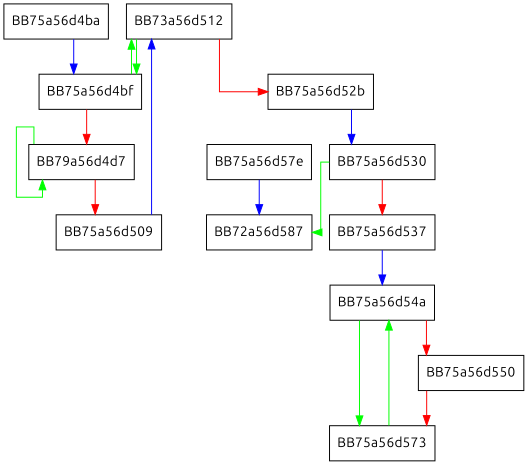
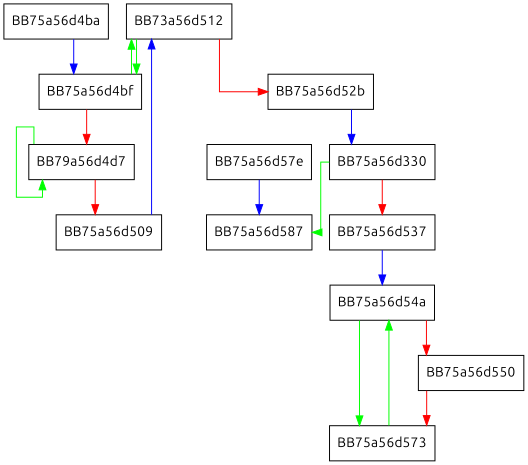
(382, 162) -> (382, 162)
(259, 232) -> (259, 232)
